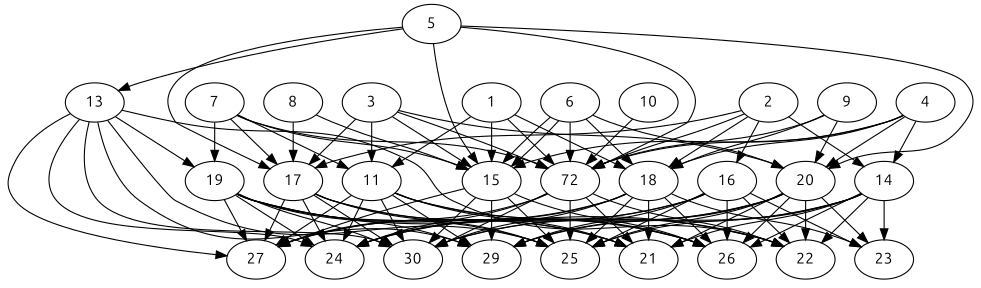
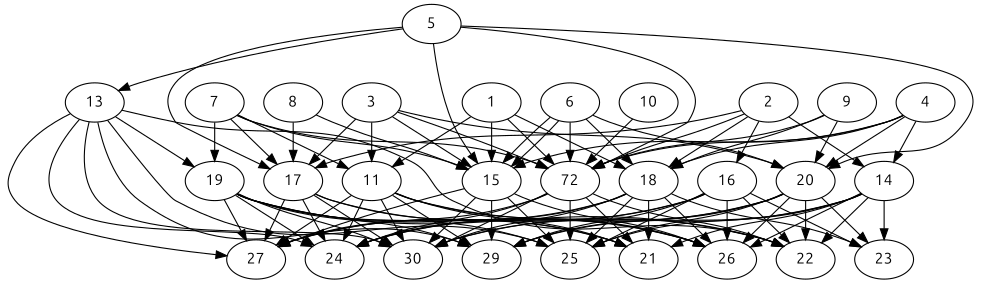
(732, 218) -> none
(426, 220) -> none
